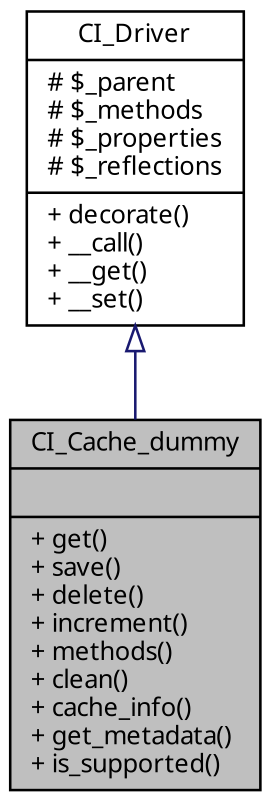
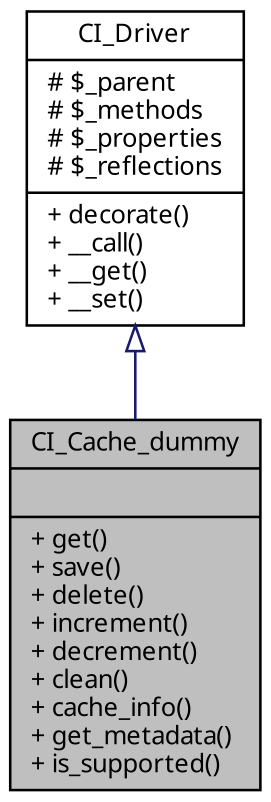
(102, 652) -> (115, 652)
